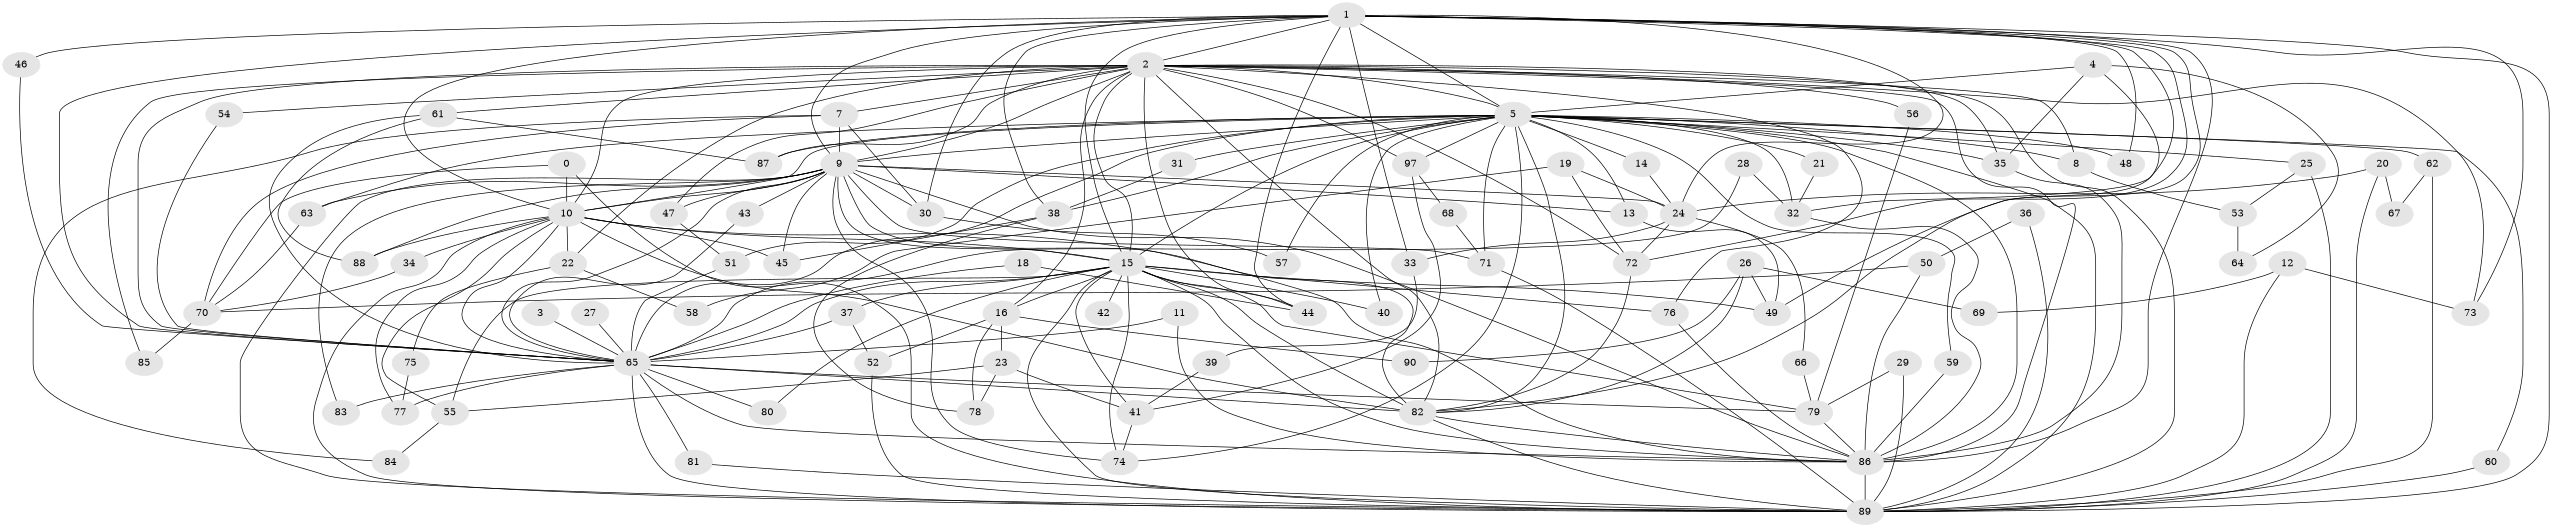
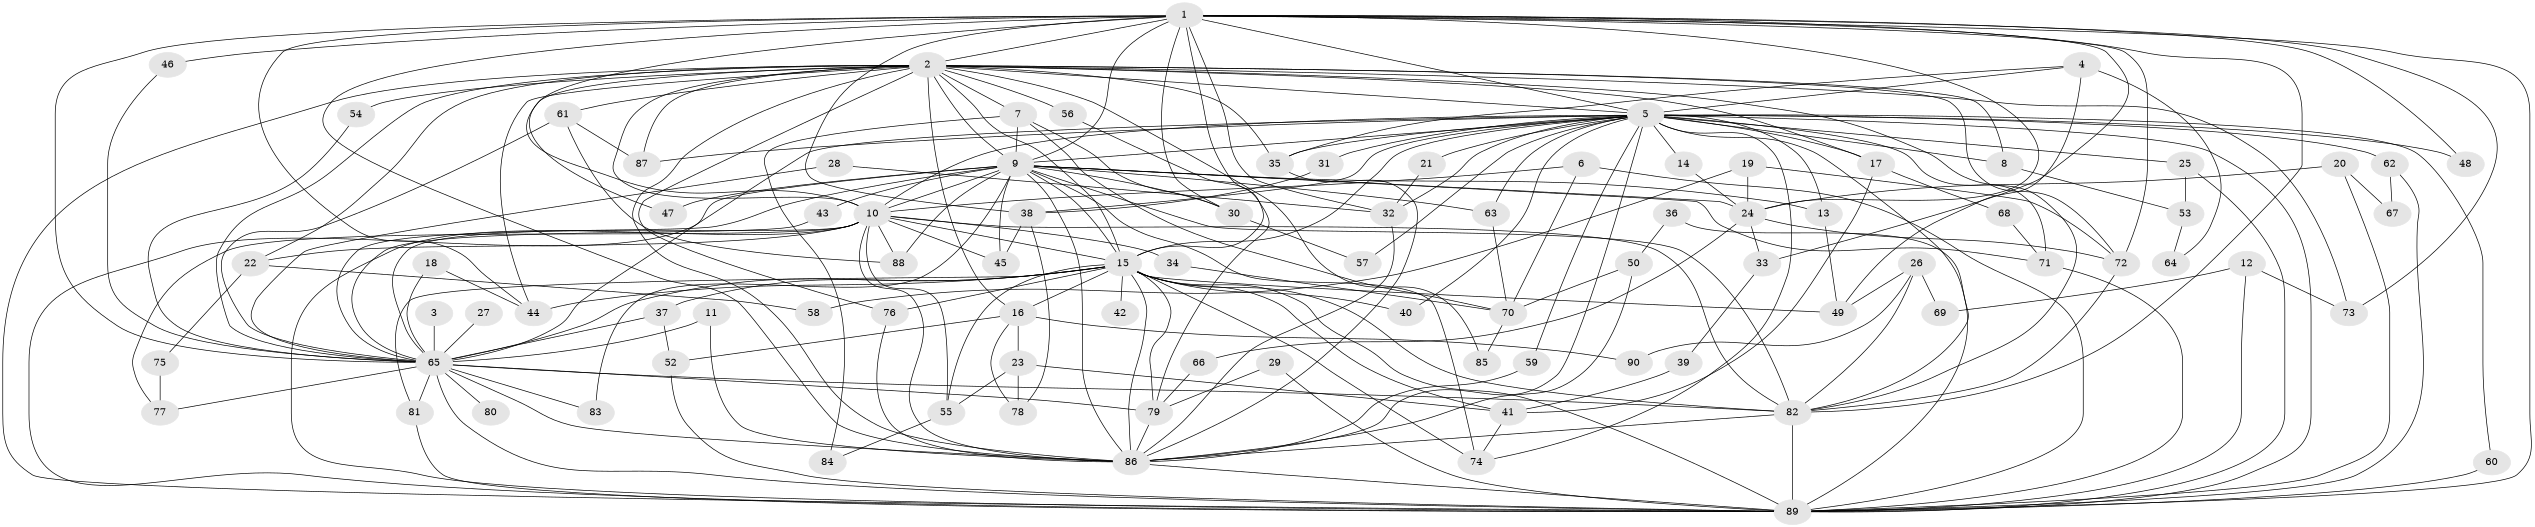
(567, 164) -> (1581, 164)
(1411, 164) -> (1876, 164)
(731, 264) -> none
(943, 310) -> (704, 281)
